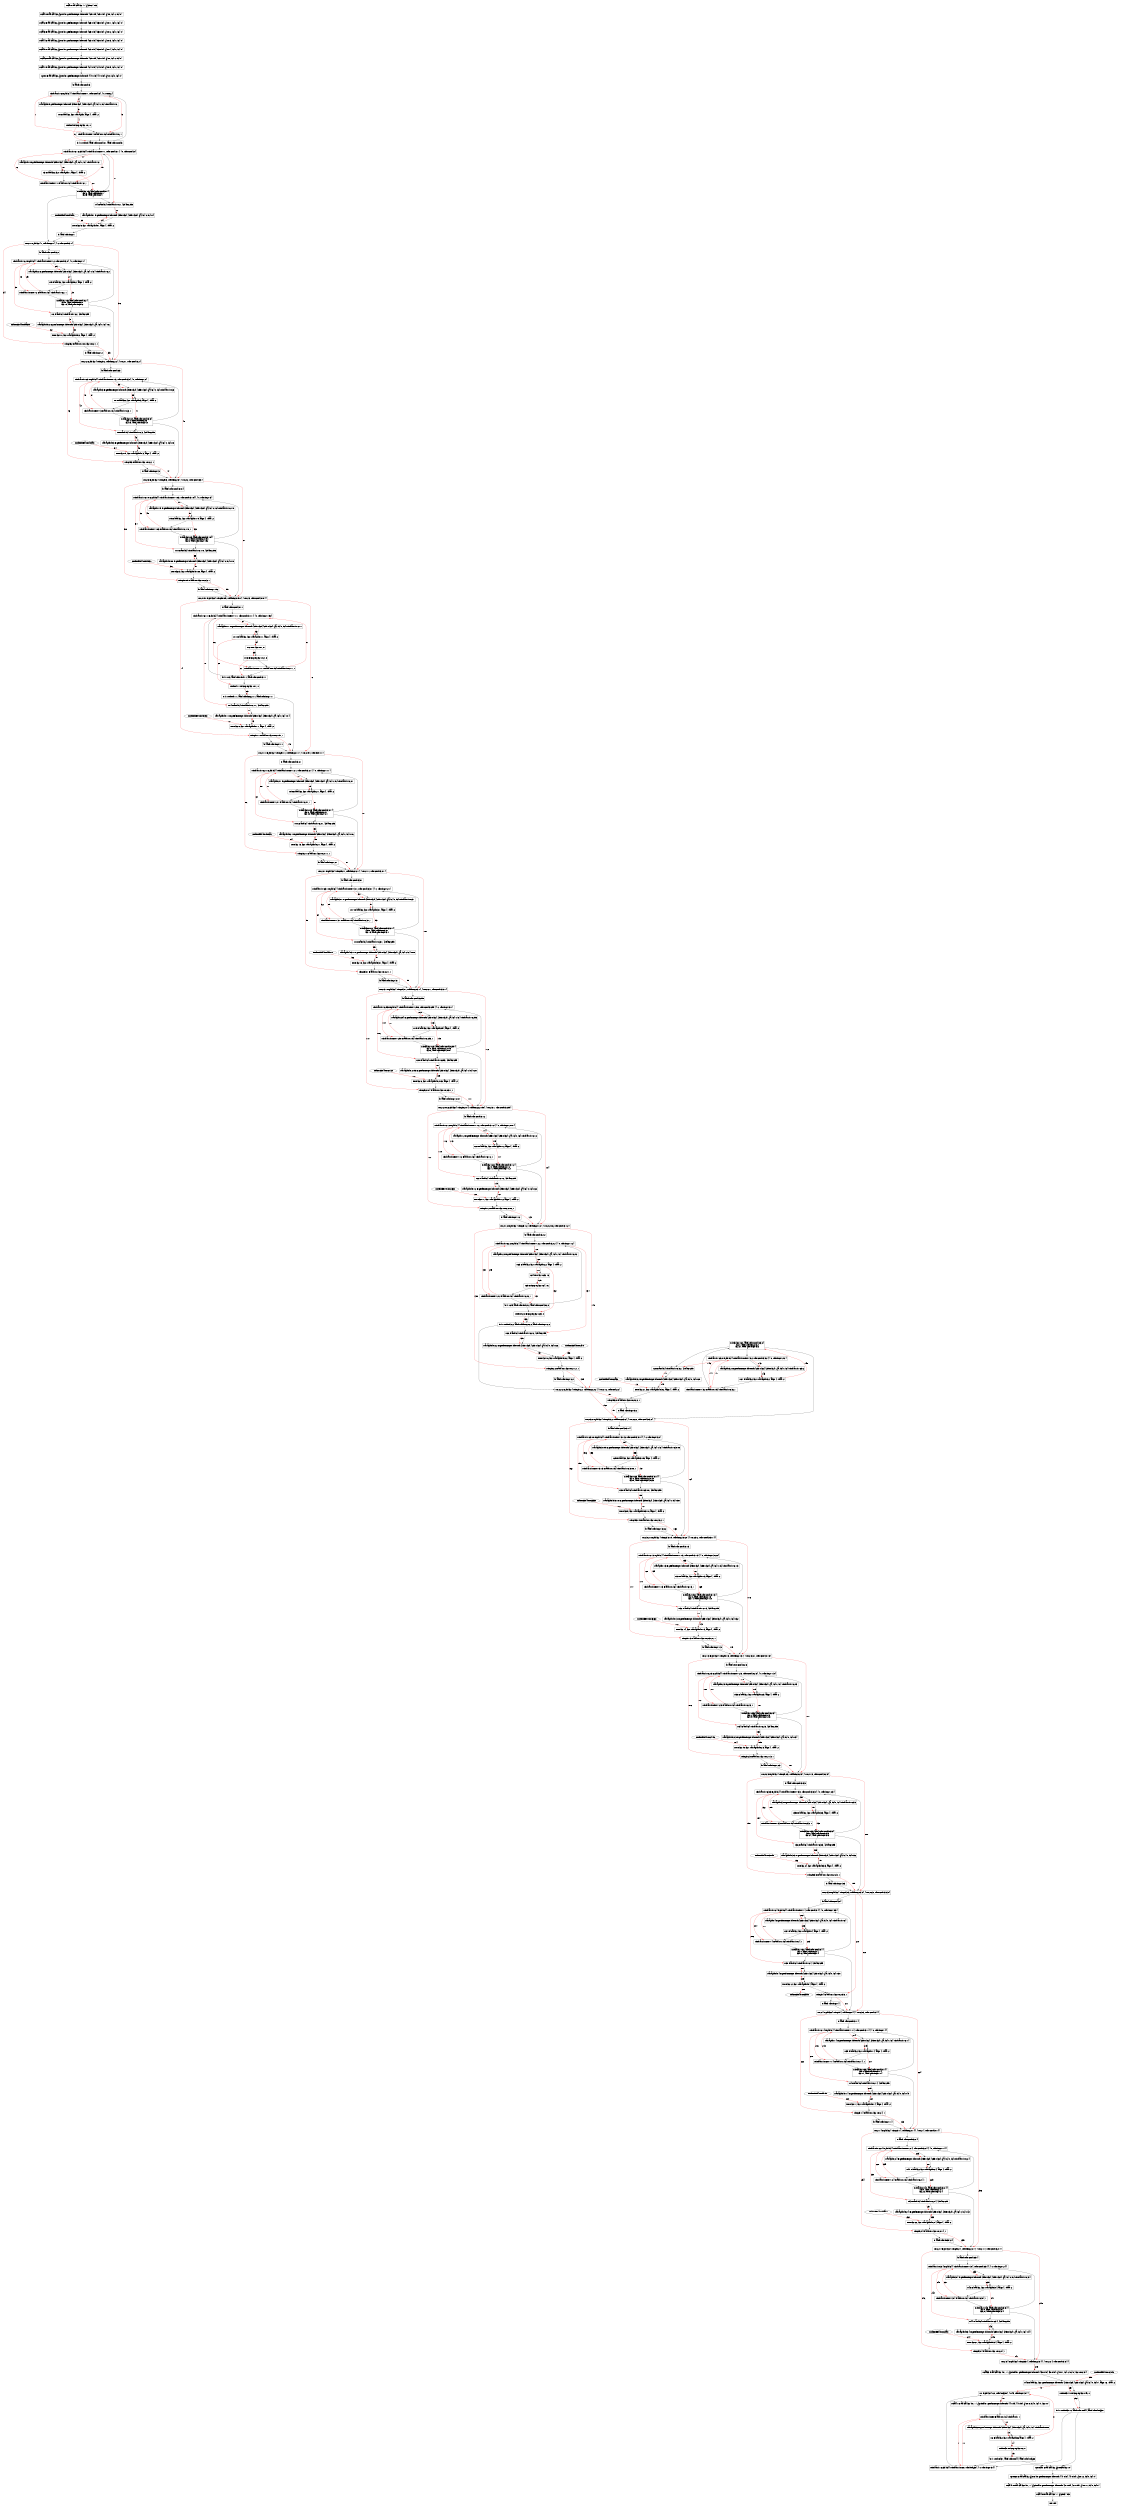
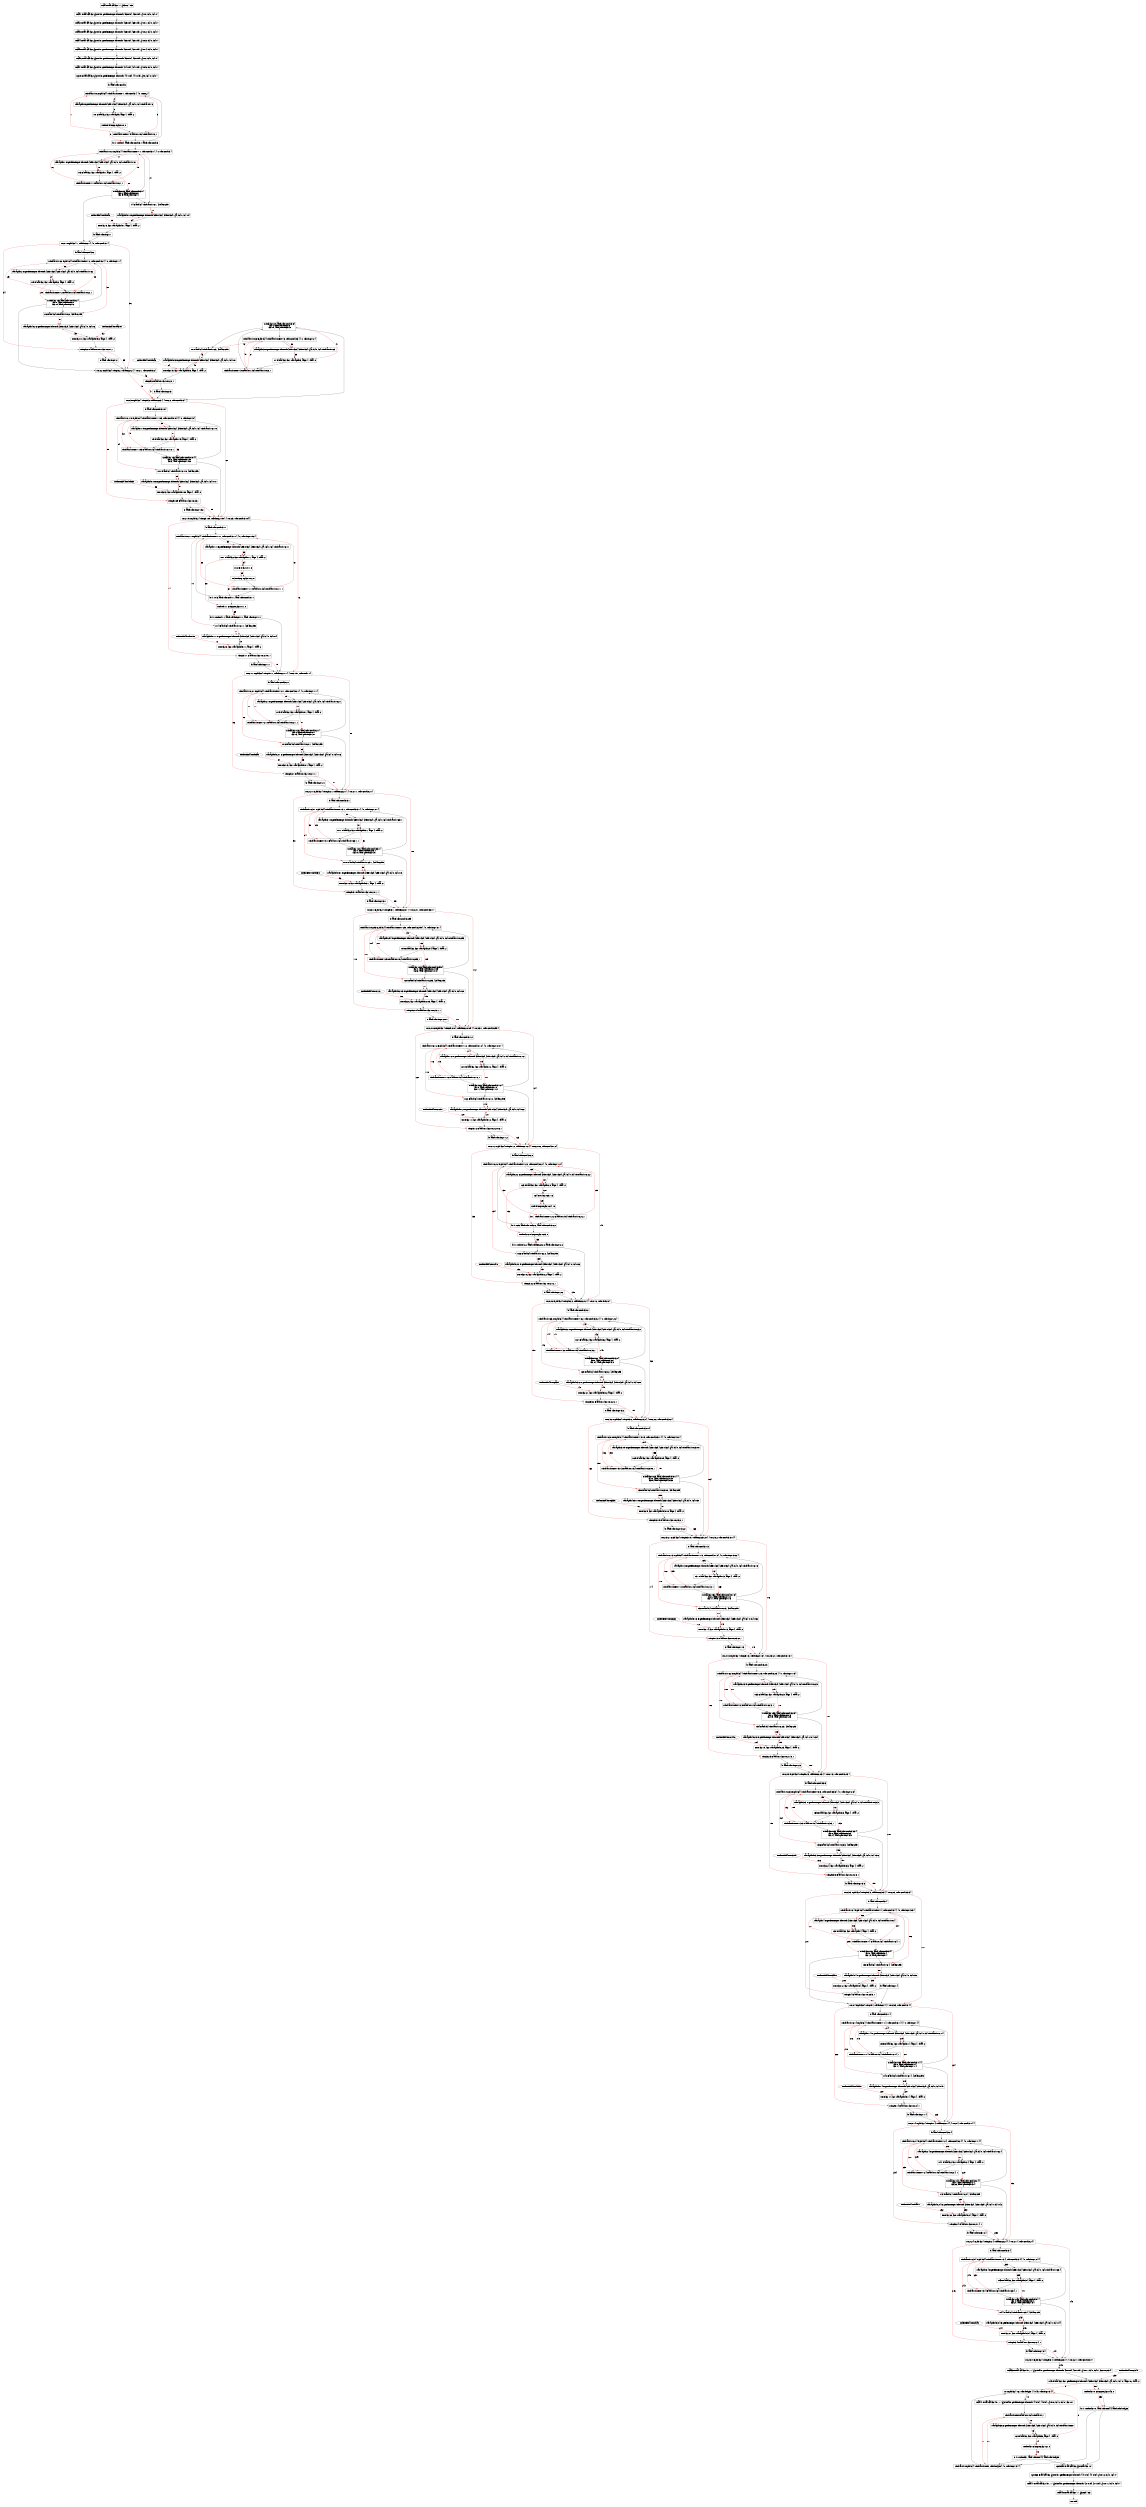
(111, 371) -> none
none -> (578, 1310)
(637, 1385) -> (579, 1388)
(802, 1989) -> (840, 1981)
(831, 1999) -> (875, 1990)
none -> (1036, 2351)
